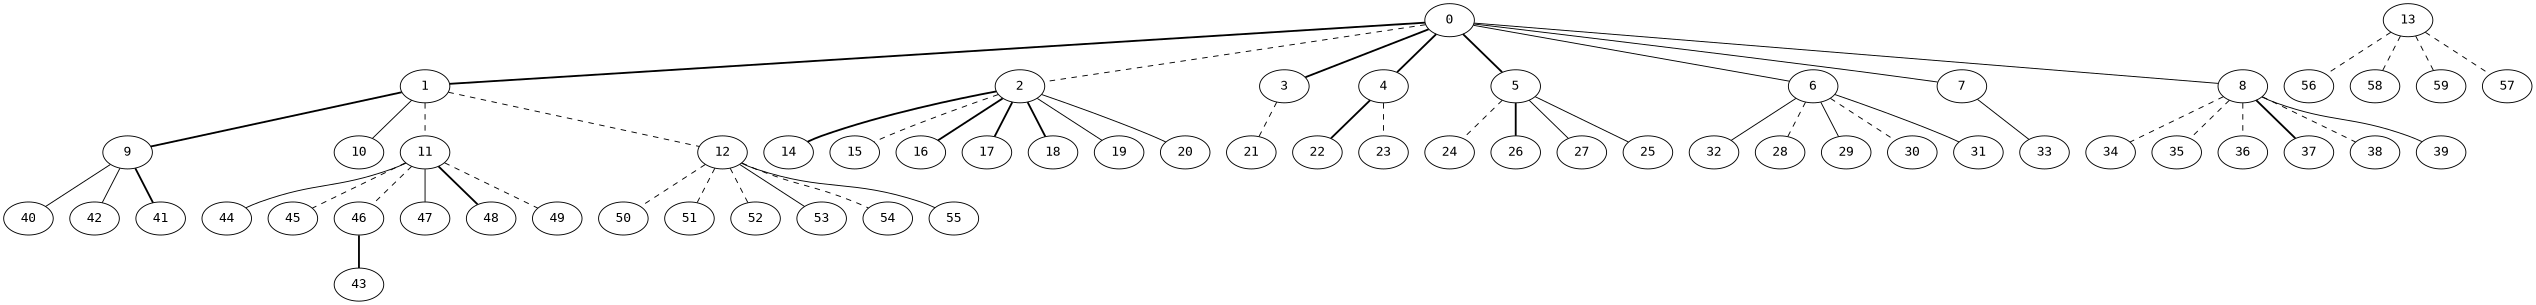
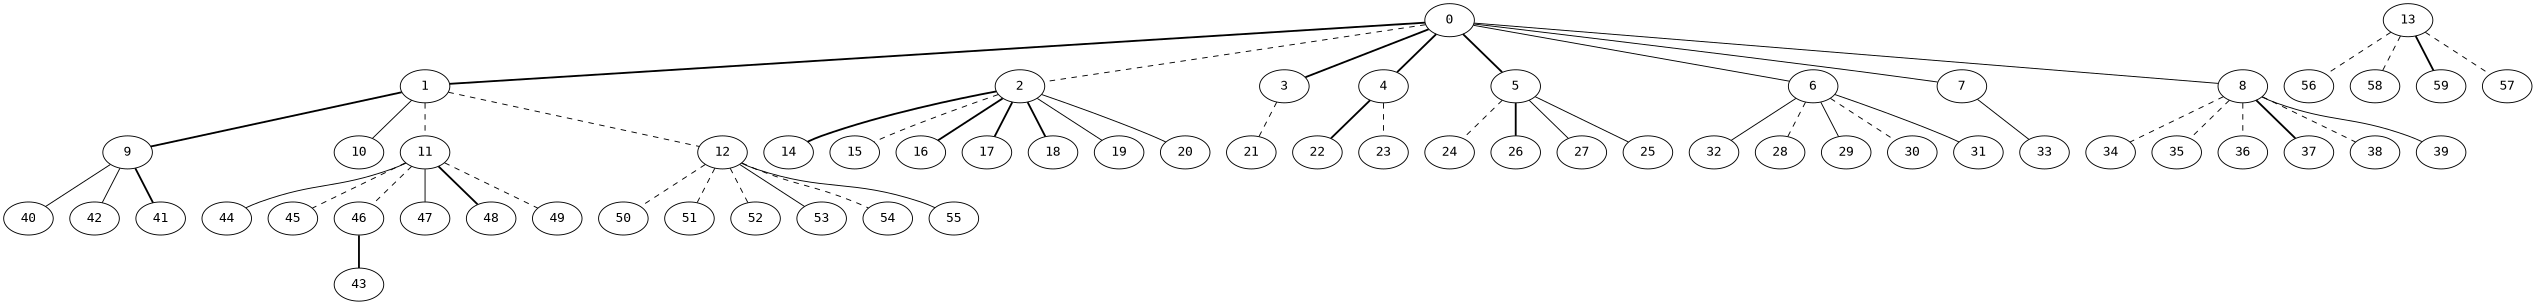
(2425, 53) -> (2425, 53)
